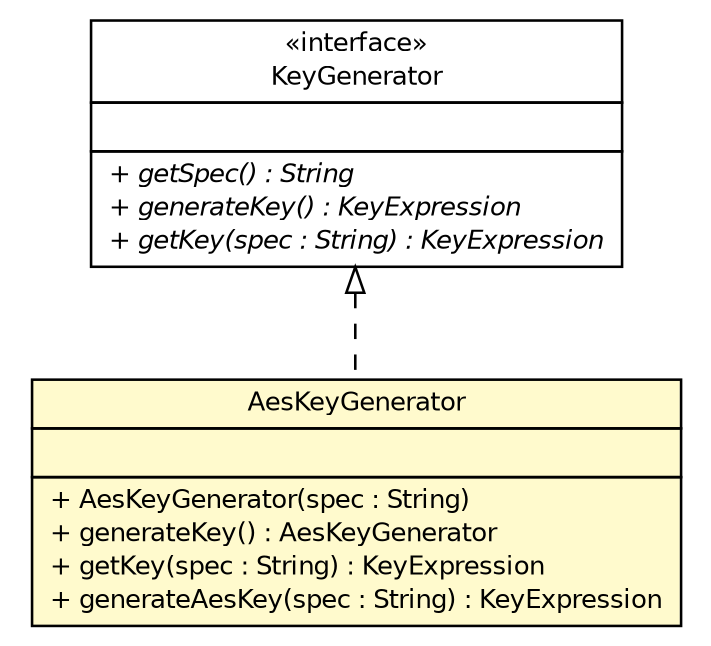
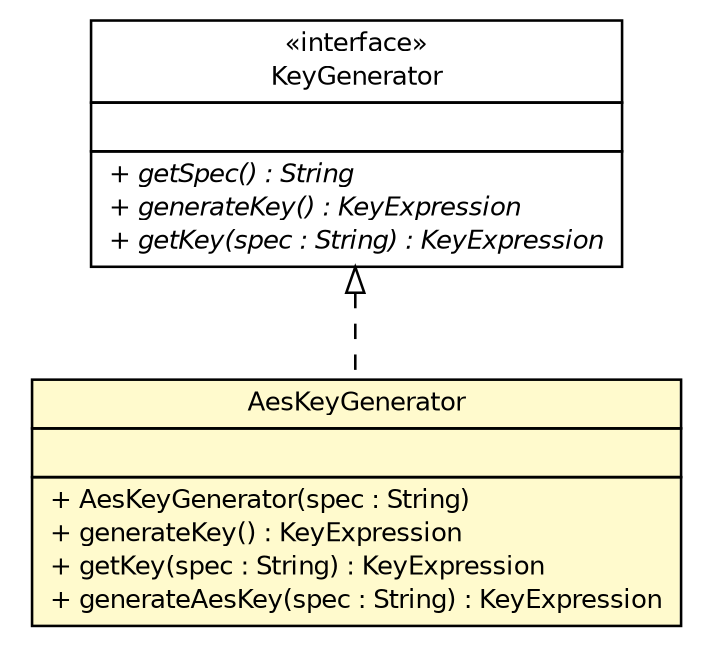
(274, 534) -> (257, 534)
